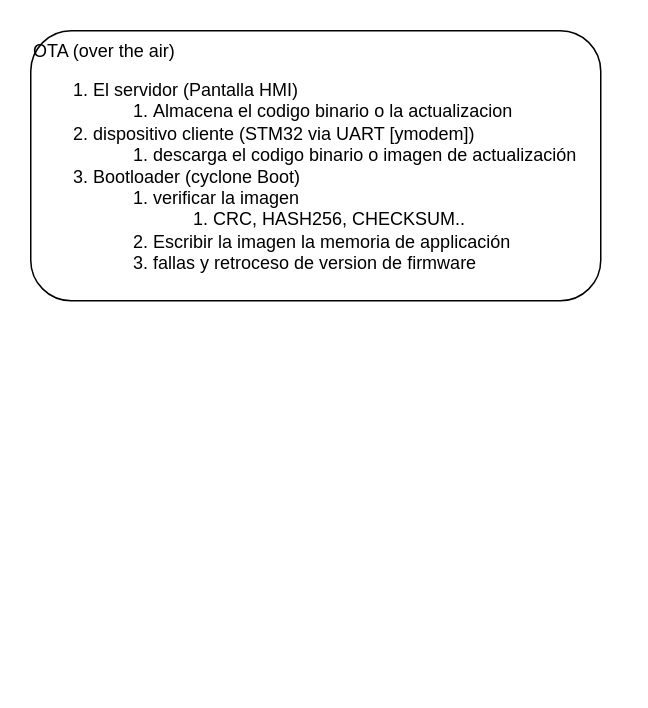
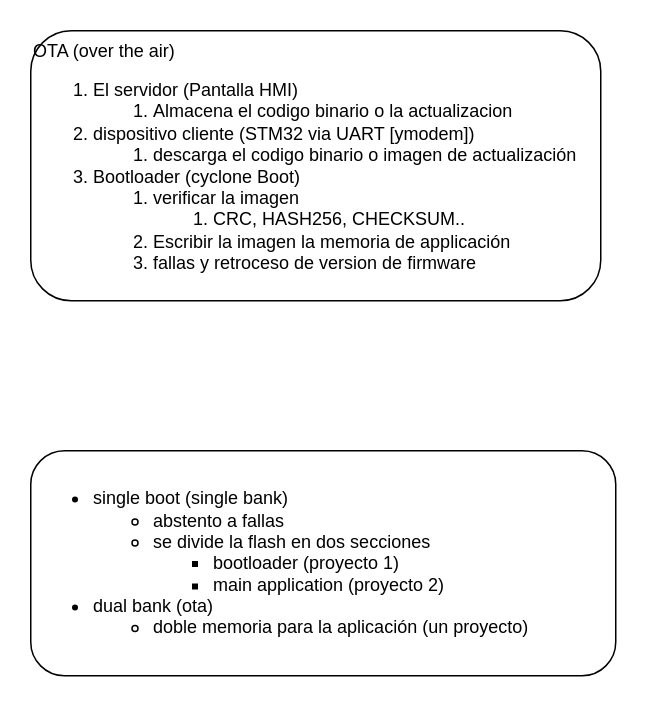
none -> (323, 563)
